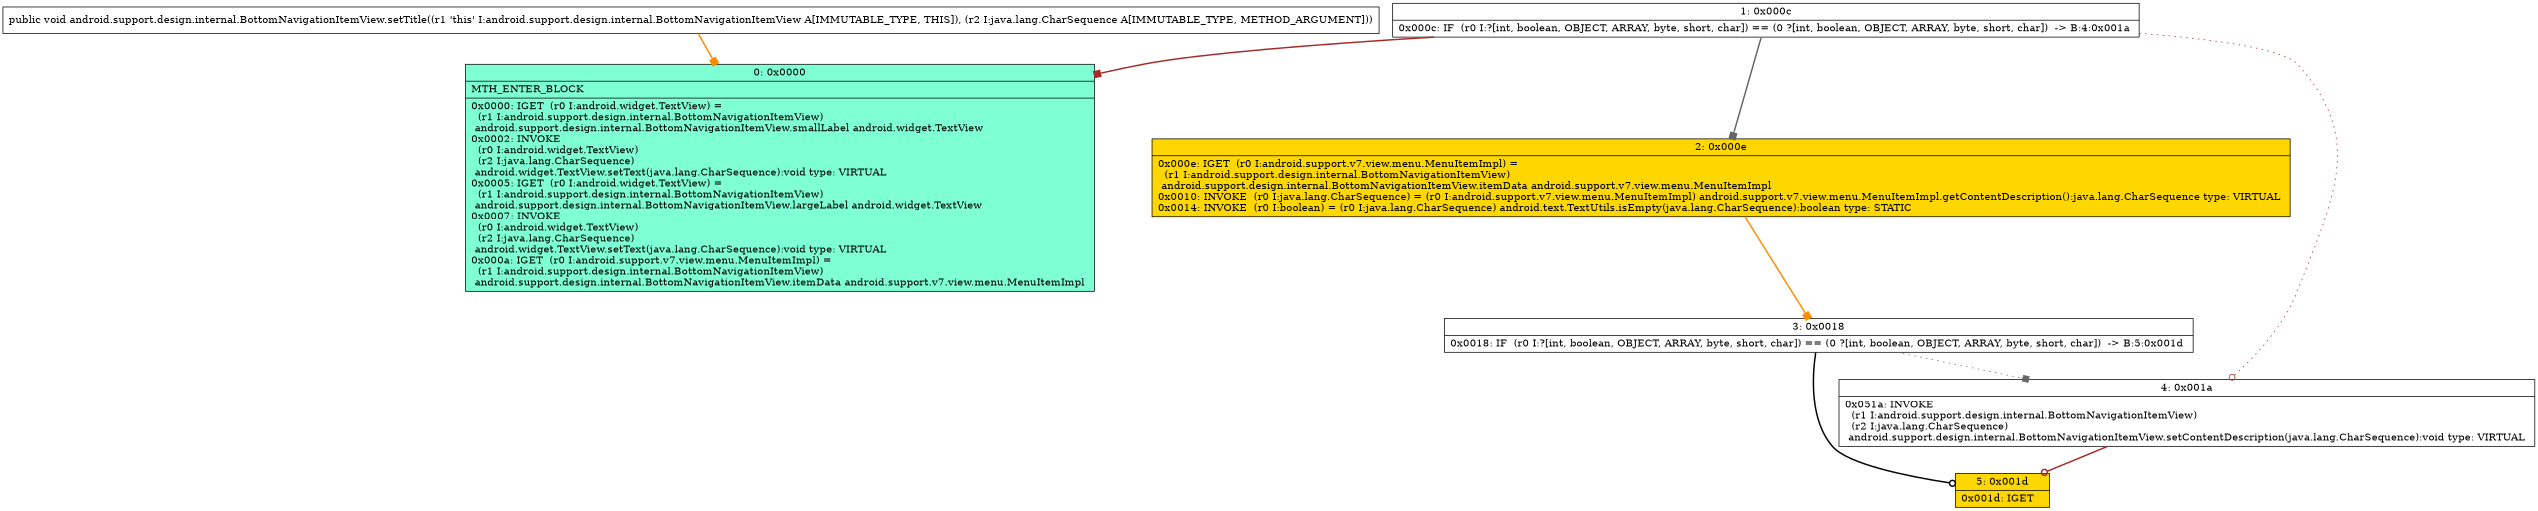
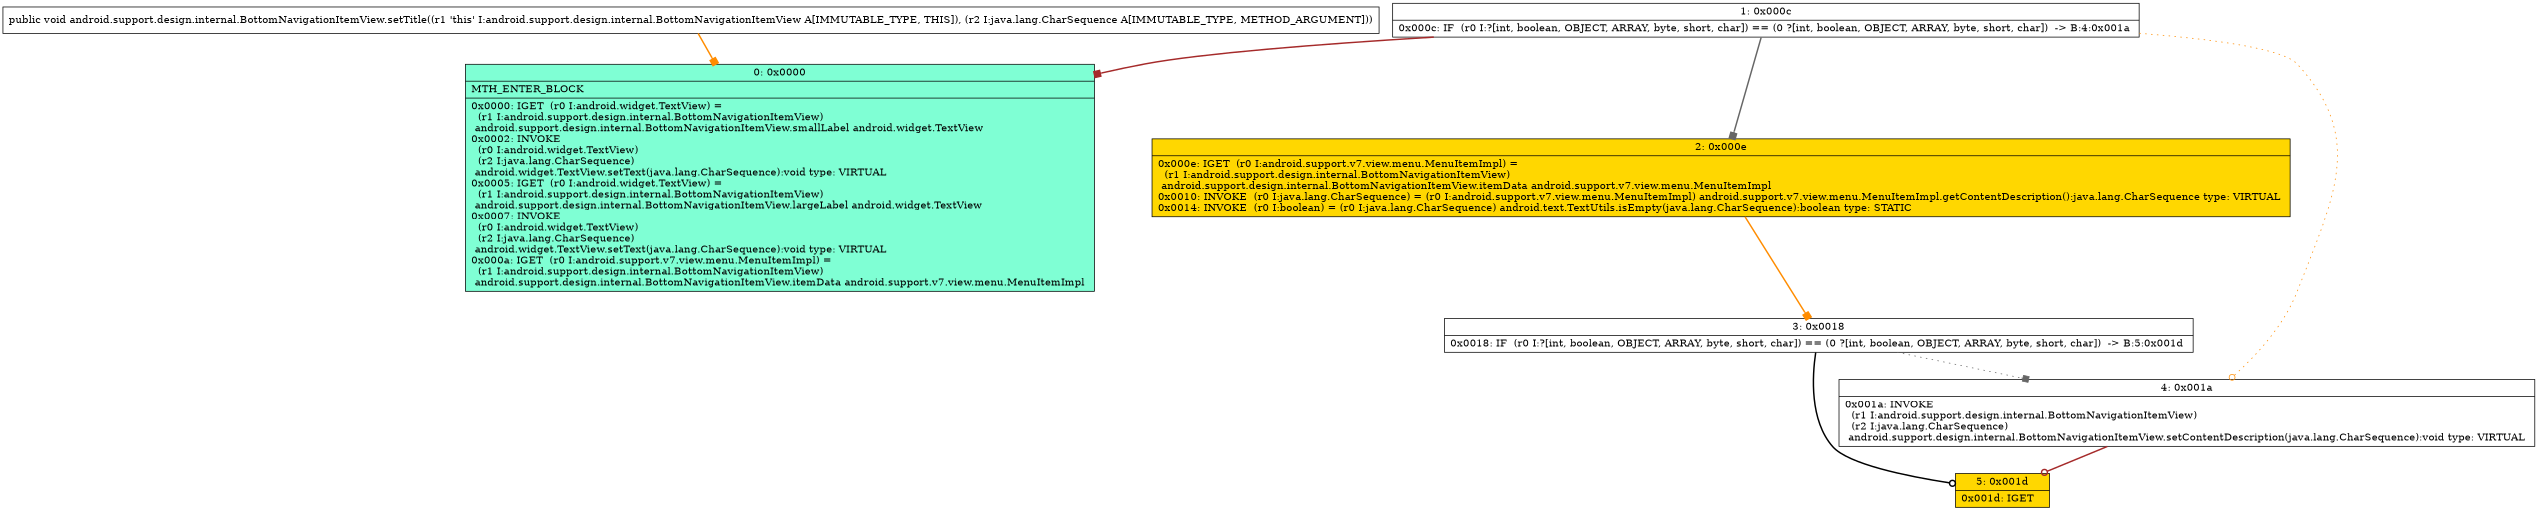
(2337, 147) -> (2337, 147)
(1893, 404) -> (1893, 404)
